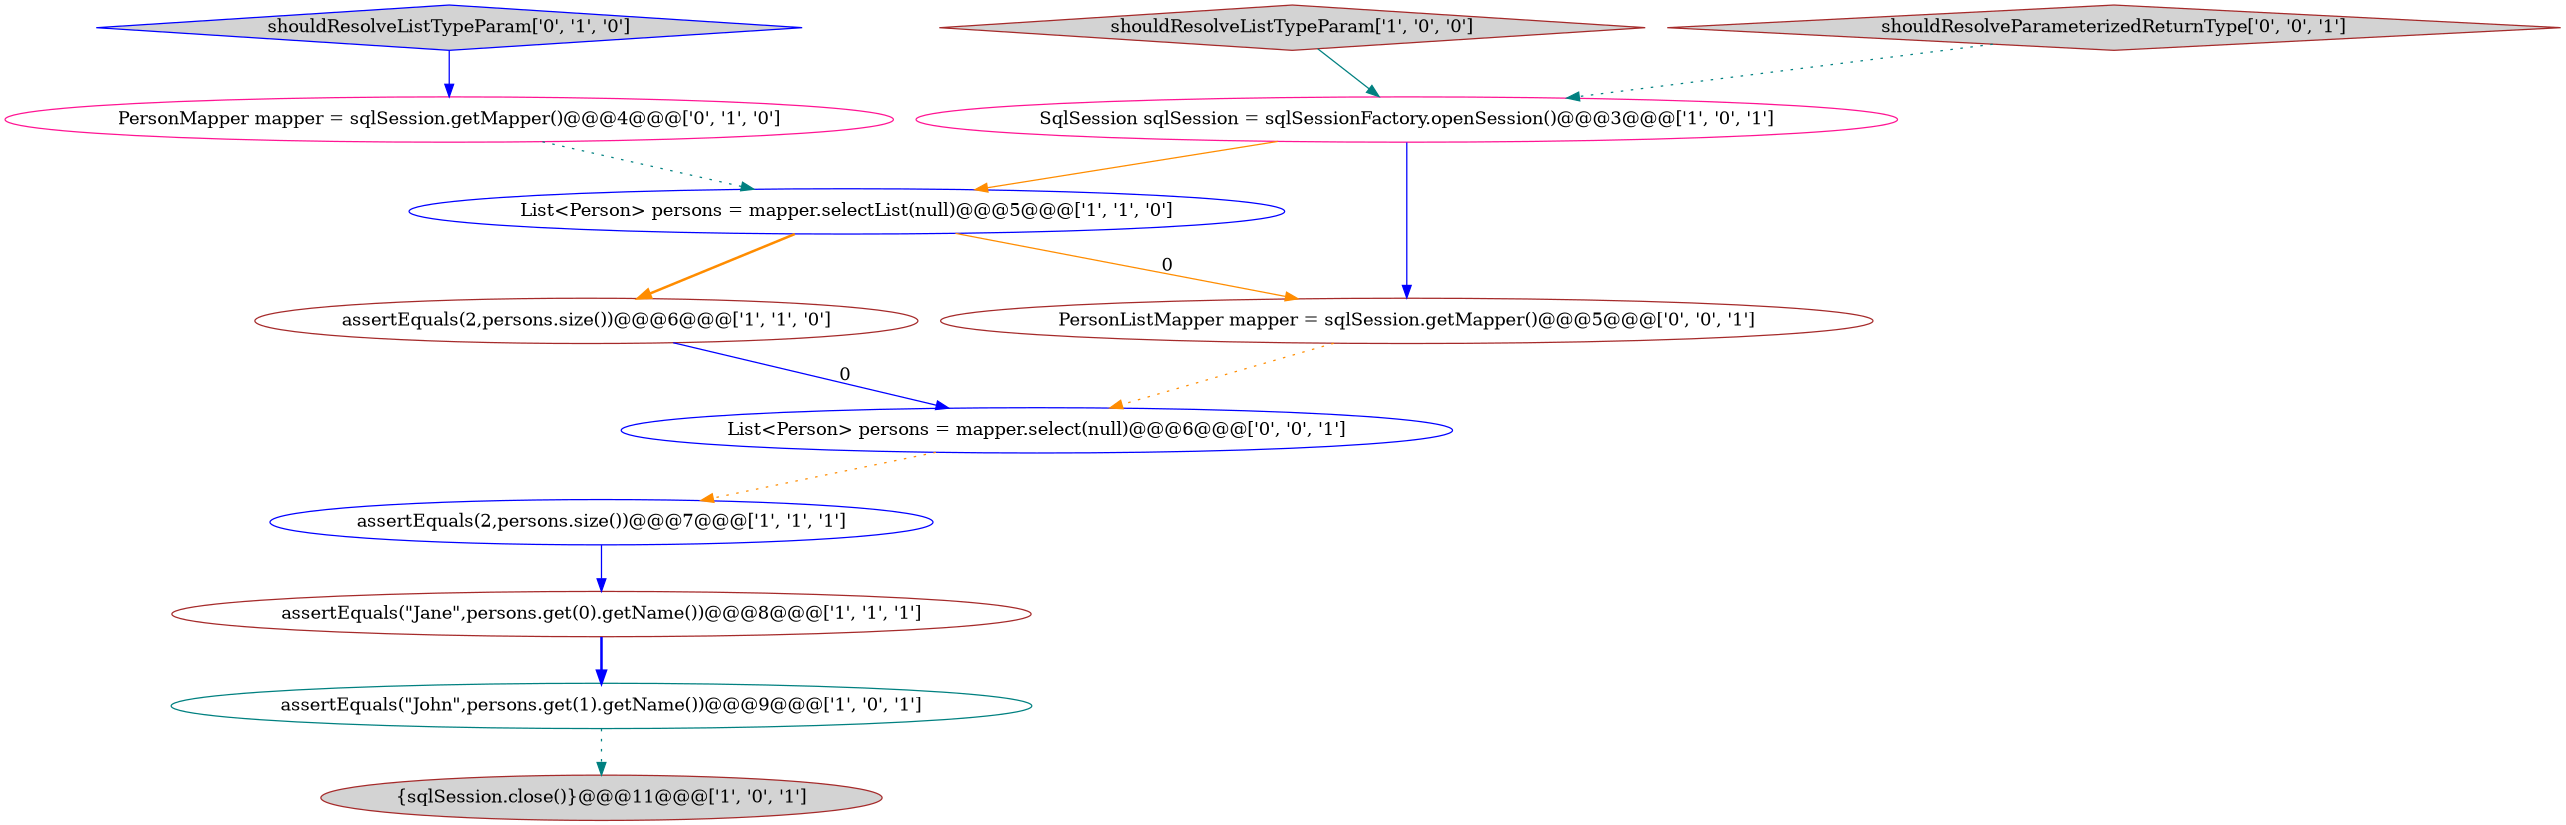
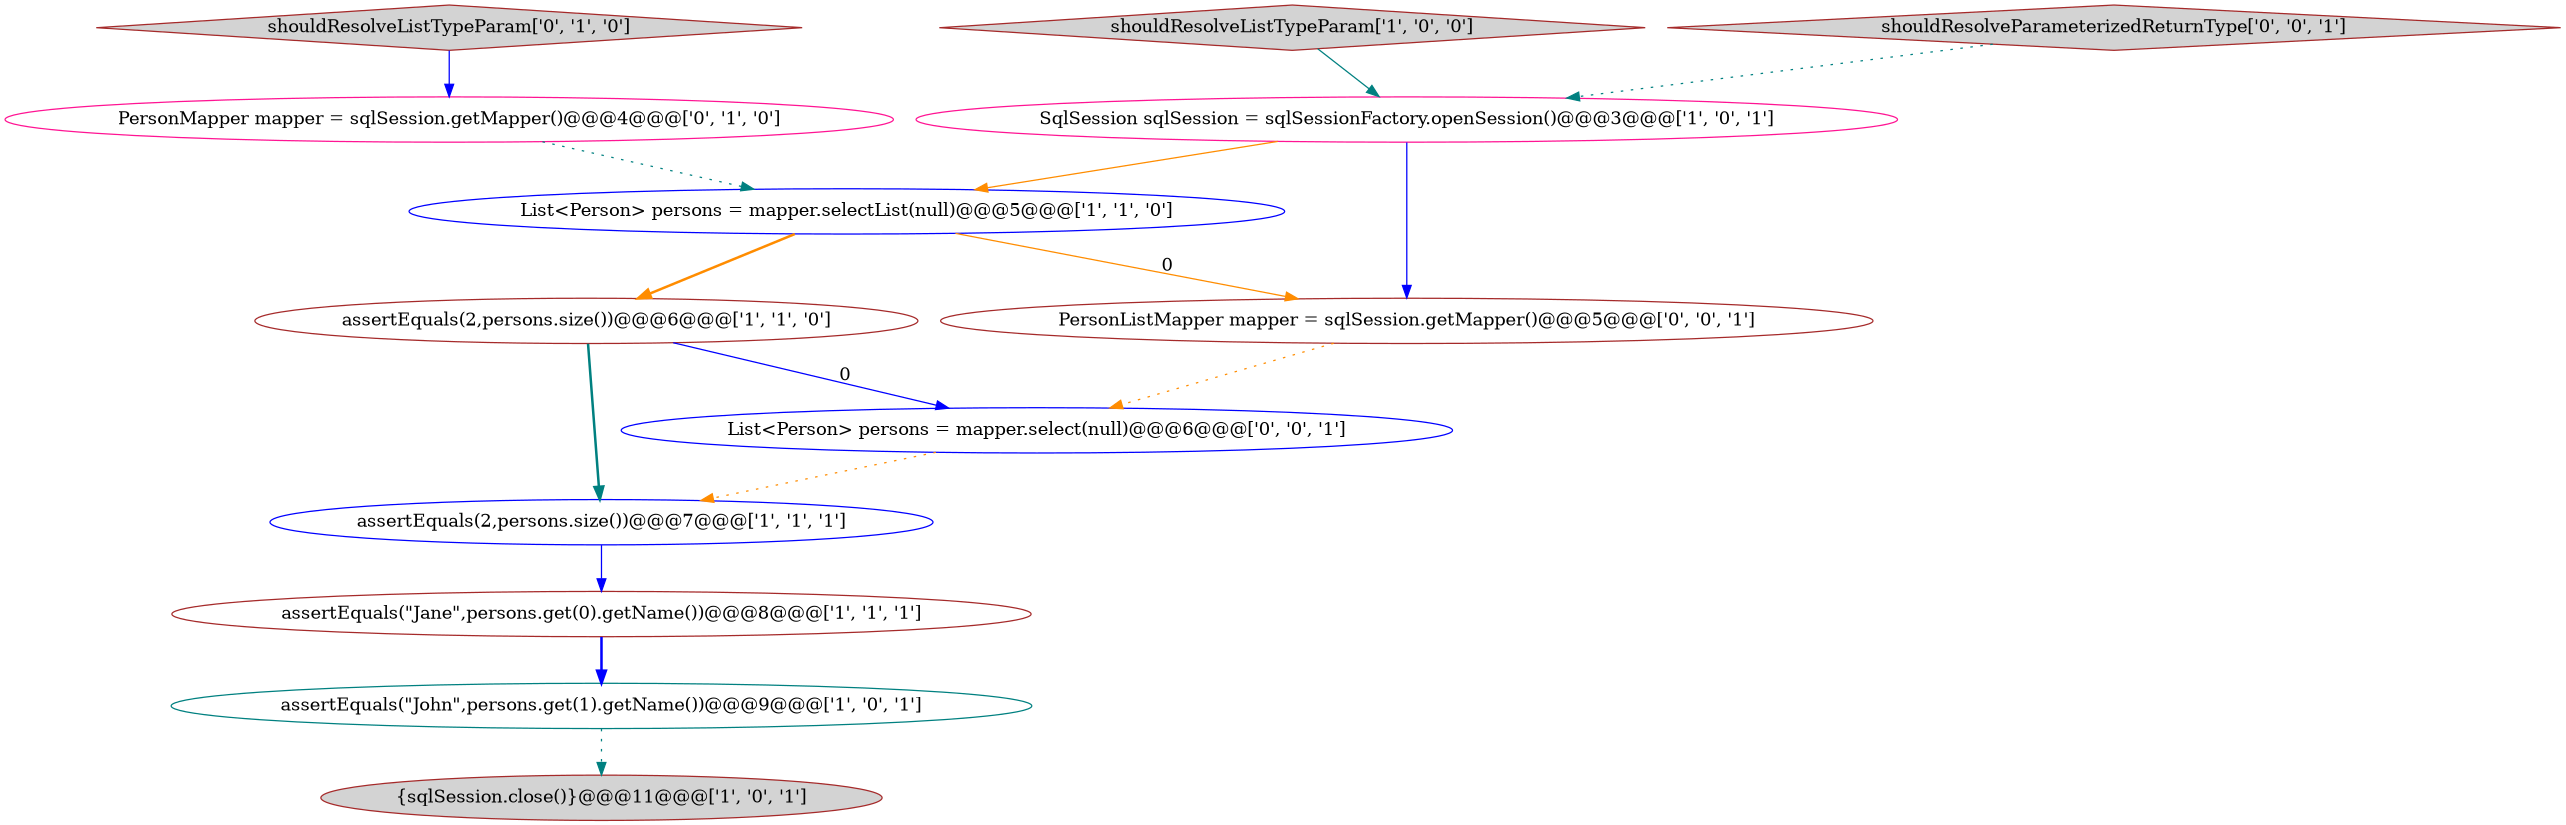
(449, 28) -> (449, 28)
none -> (593, 415)
